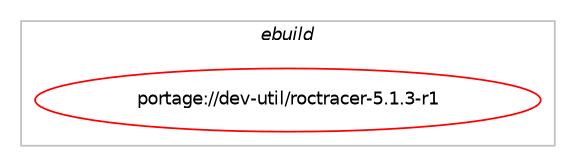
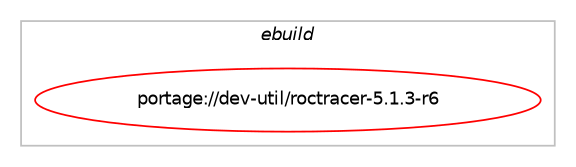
(288, 100) -> (288, 100)
